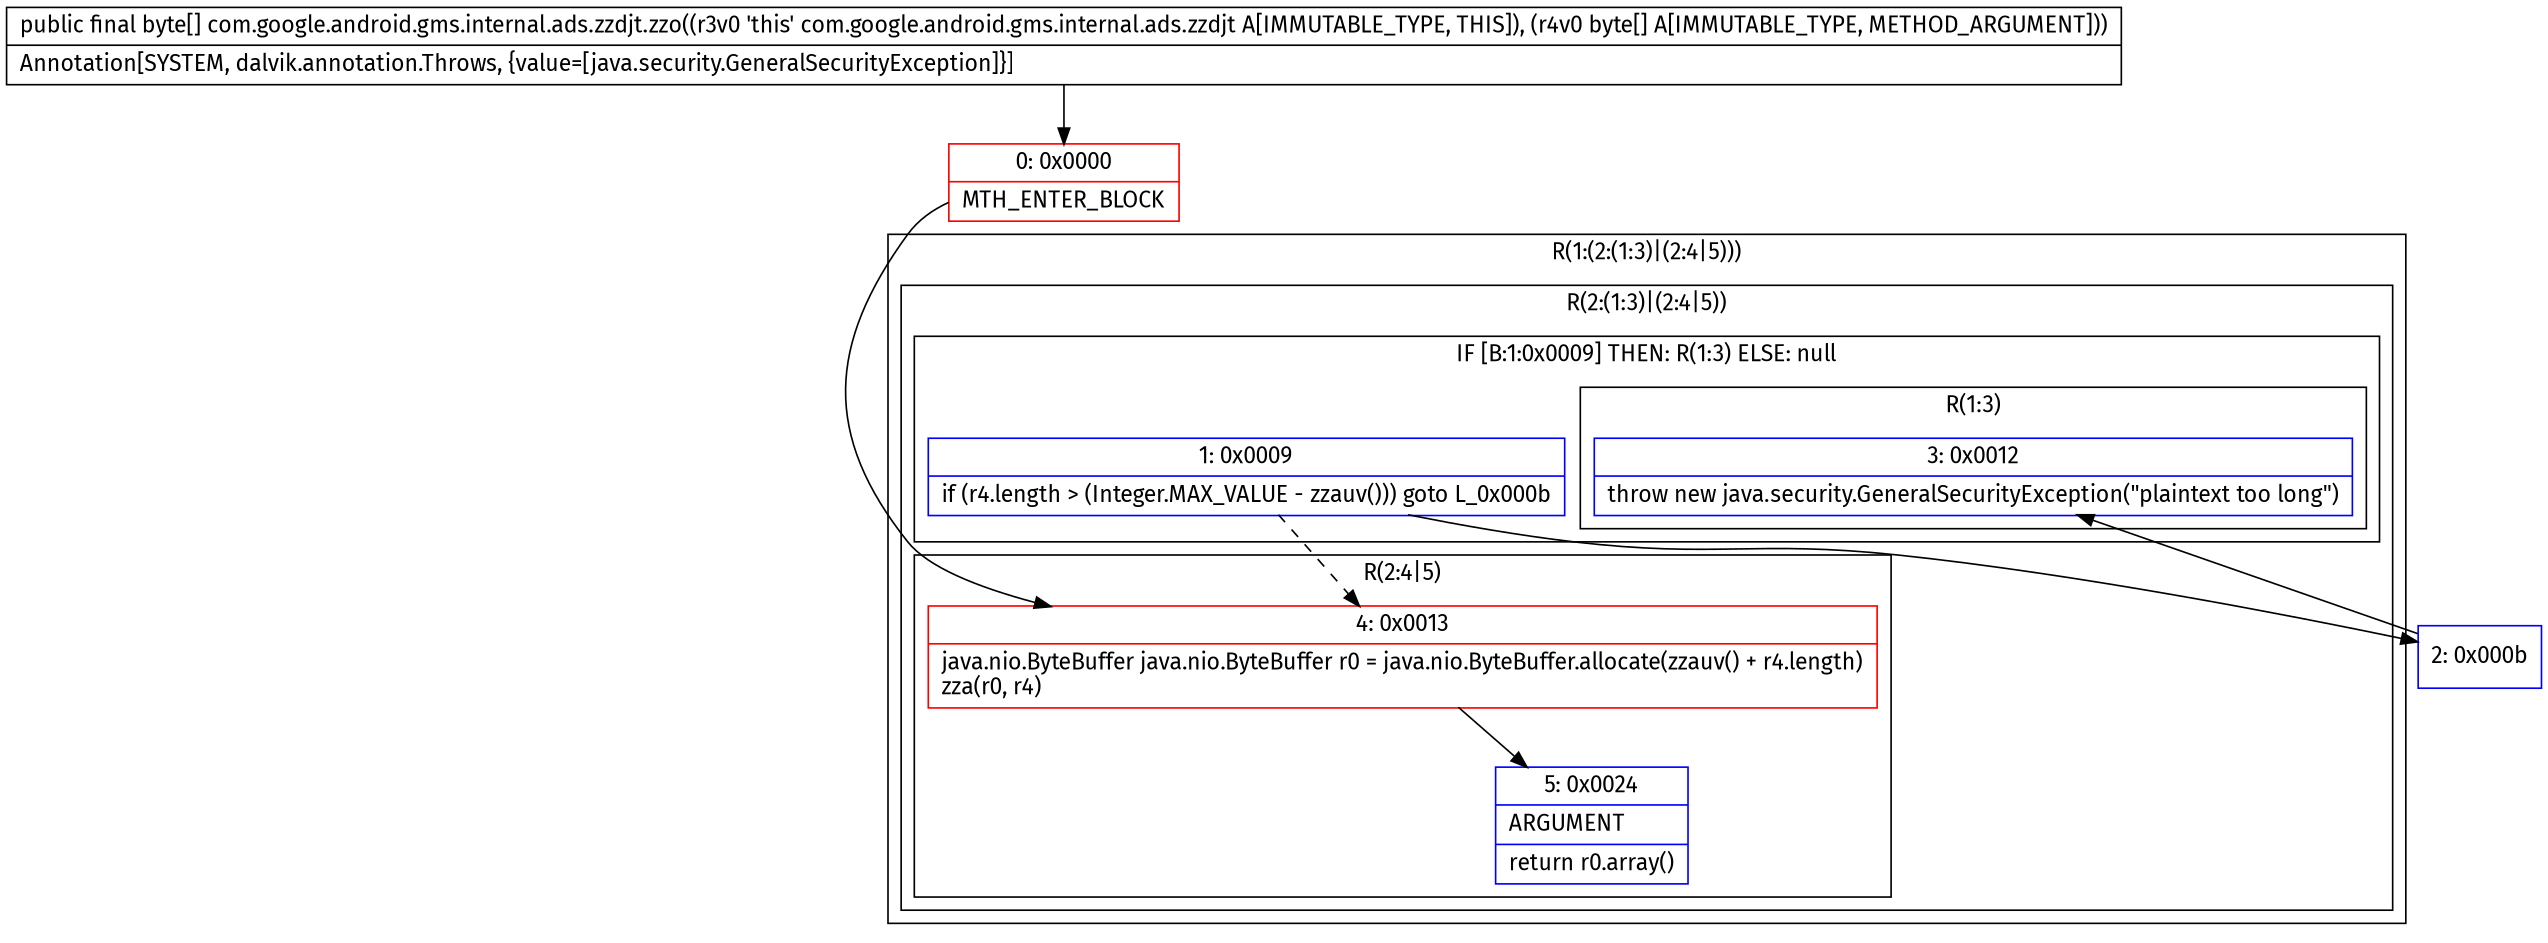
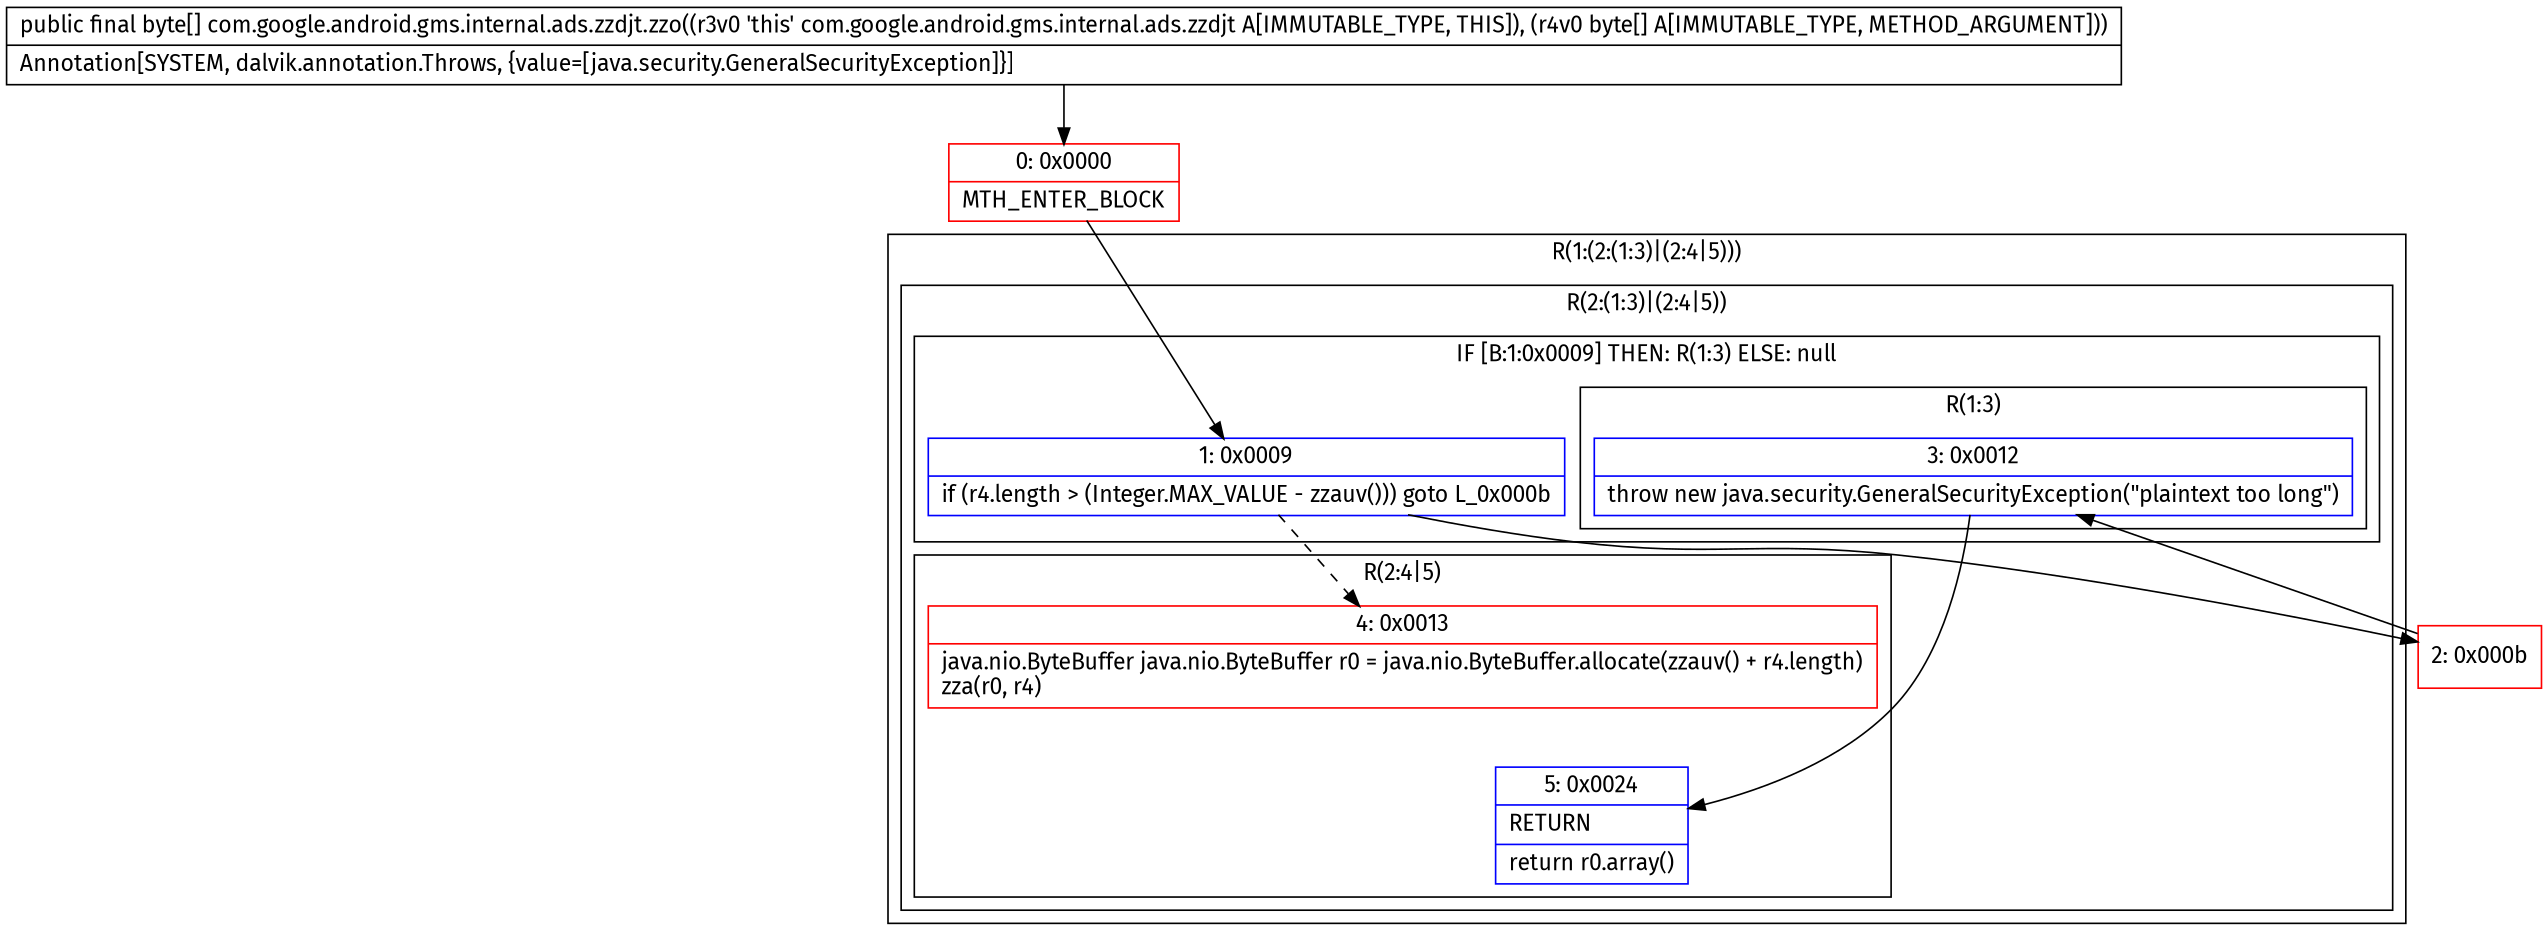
(851, 433) -> (1151, 323)
(2480, 657) -> (2480, 657)
(1486, 732) -> (1906, 693)
(1567, 824) -> (1551, 824)
